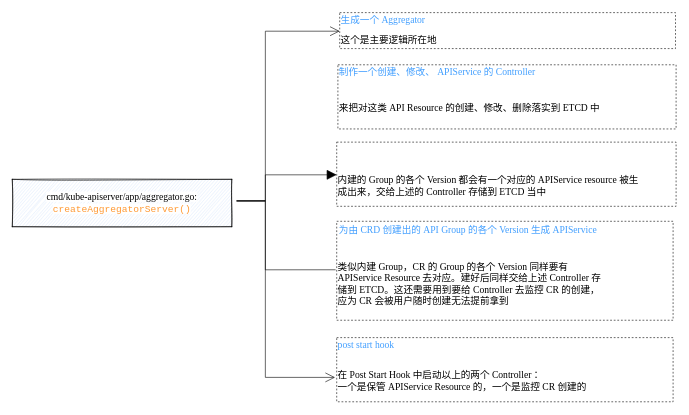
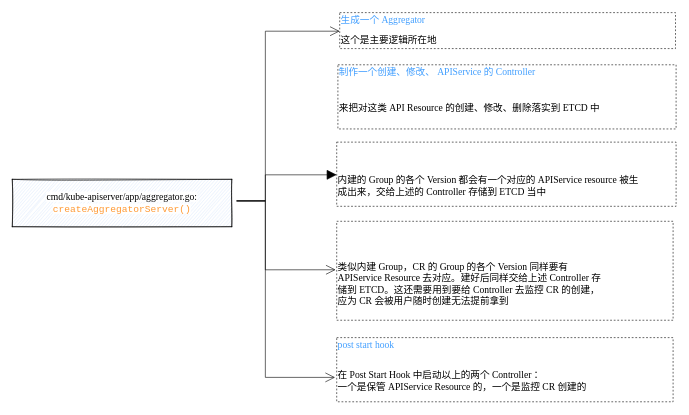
(506, 230) -> none
(330, 270) -> (330, 270)
